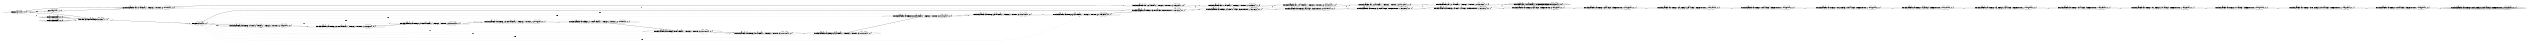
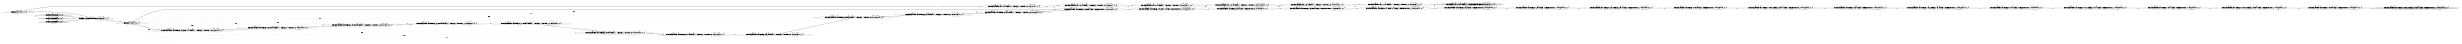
(55, 11) -> none
none -> (54, 15)
